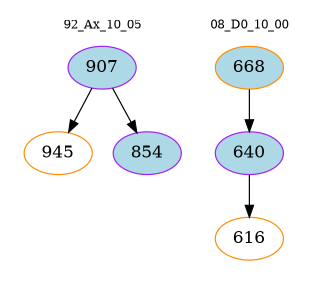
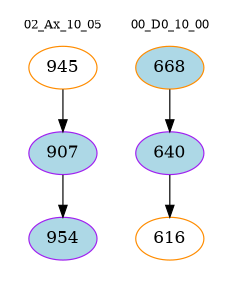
(103, 26) -> (63, 26)
(250, 26) -> (170, 26)
(83, 105) -> (63, 105)
(147, 153) -> (63, 239)
